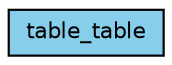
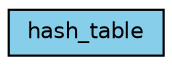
(86, 33) -> (86, 33)
